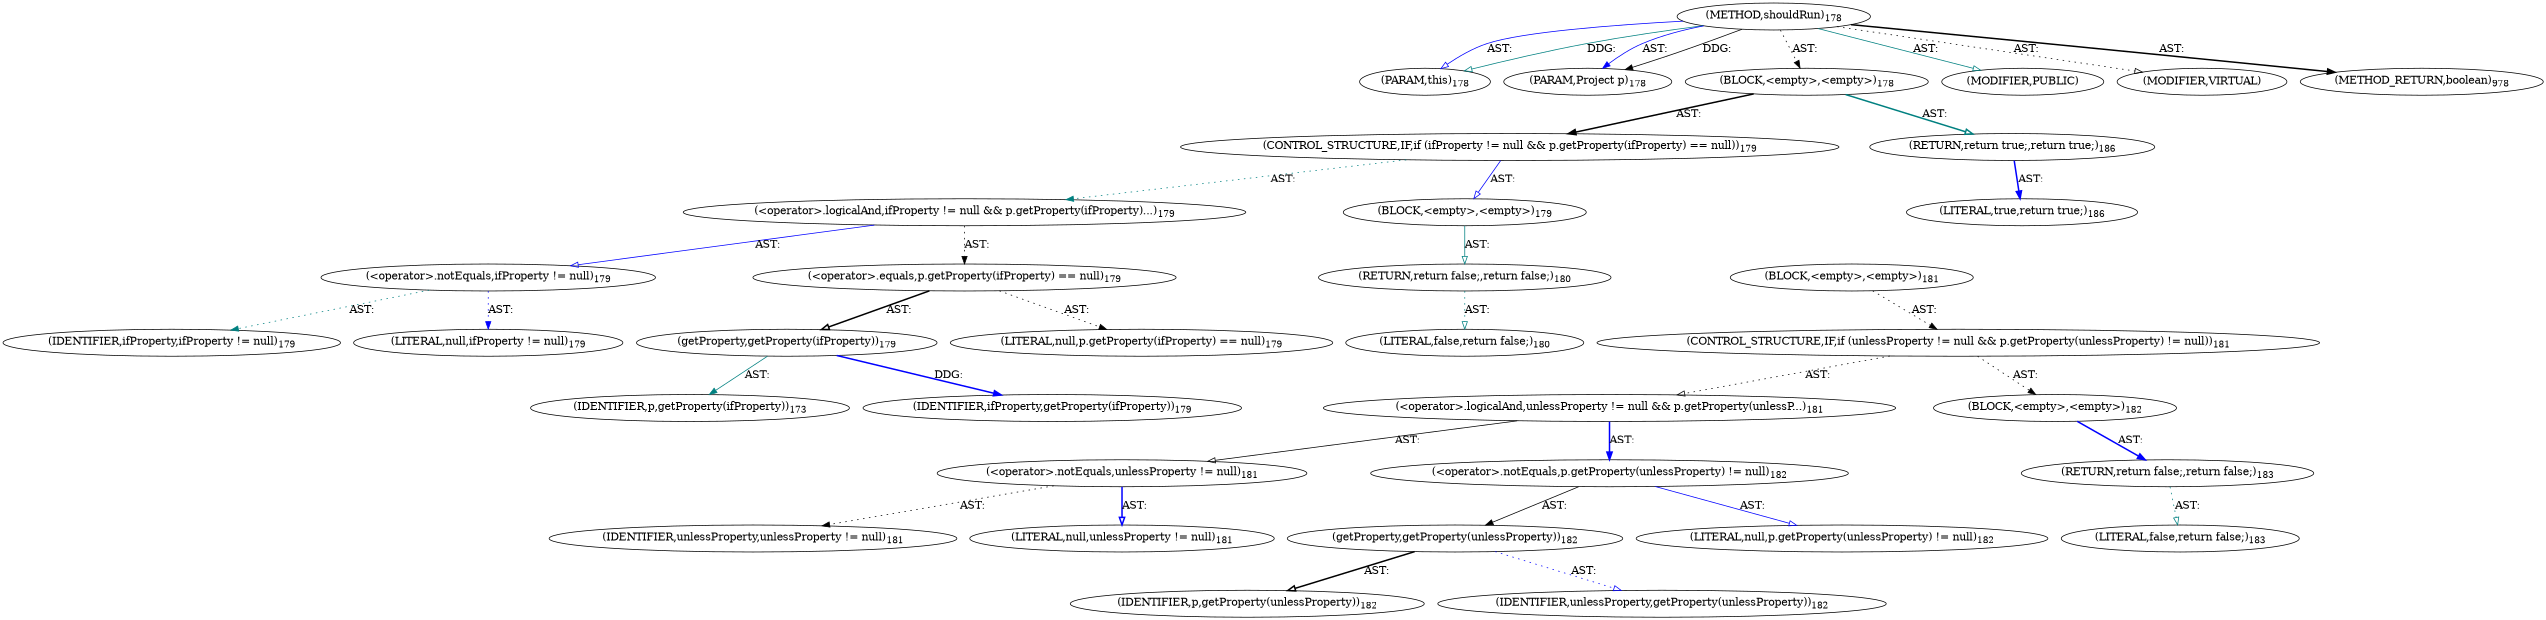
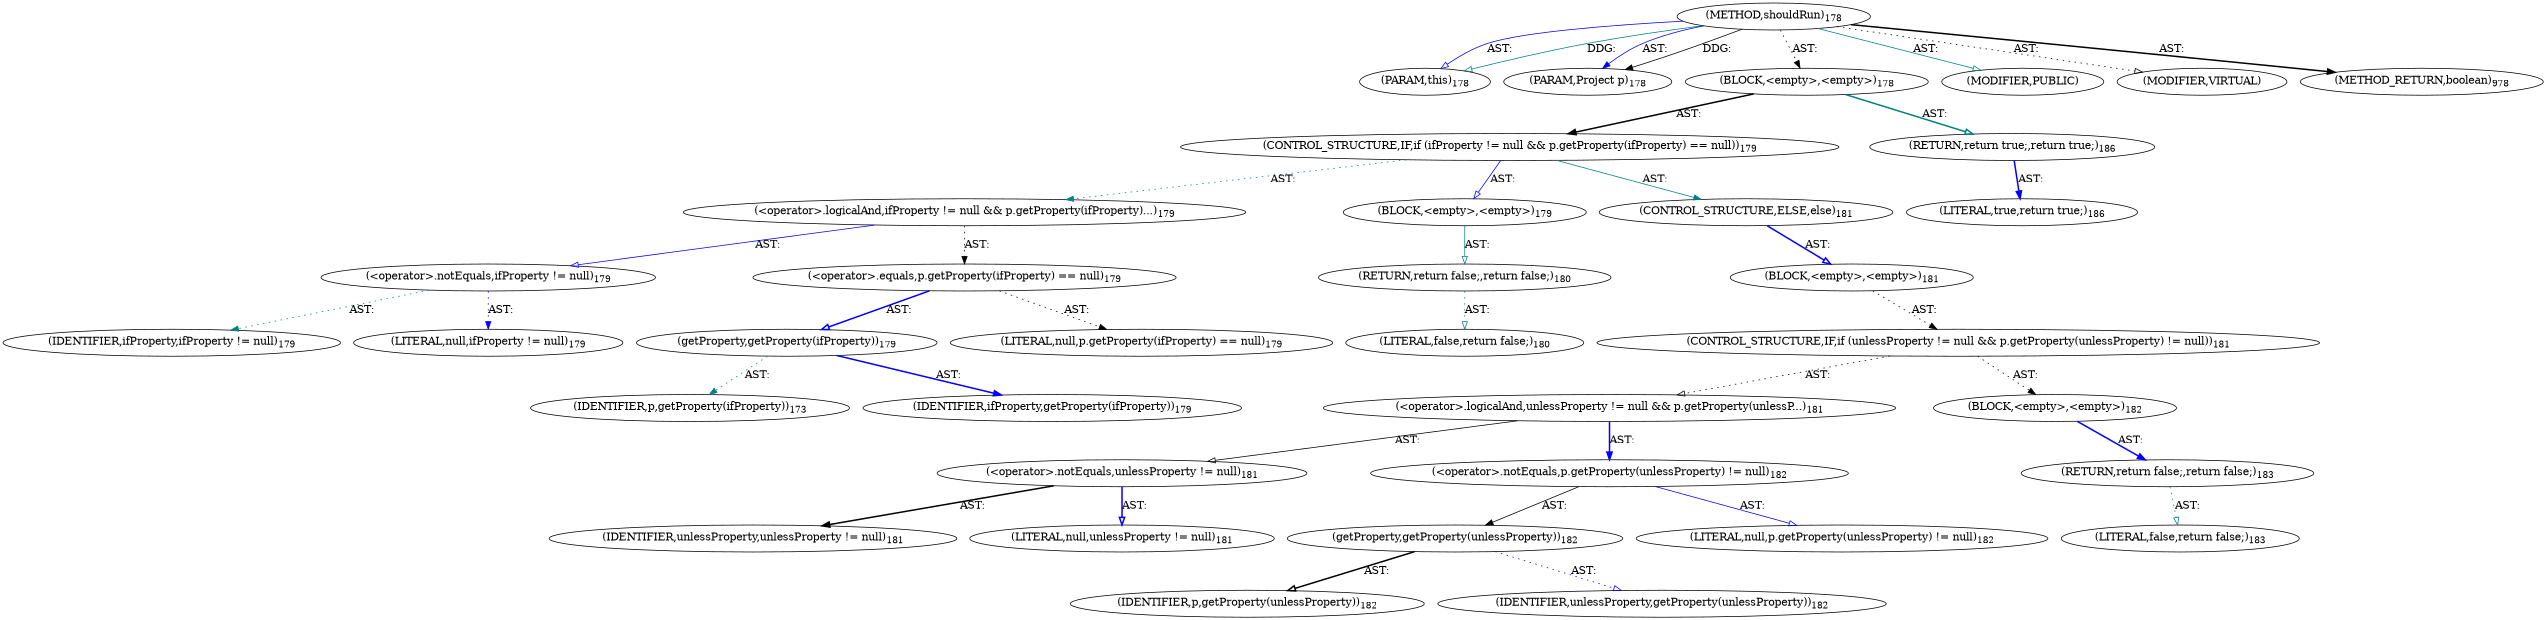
none -> (1746, 212)
(879, 309) -> (879, 309)
(742, 373) -> (742, 373)
(950, 375) -> (950, 375)
(942, 505) -> (942, 505)
